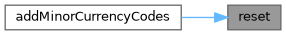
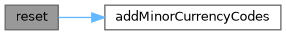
(198, 17) -> (75, 17)
